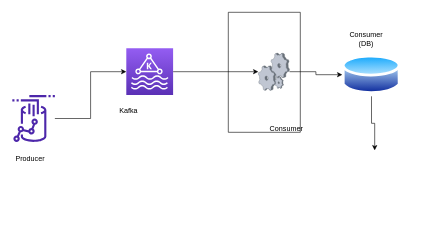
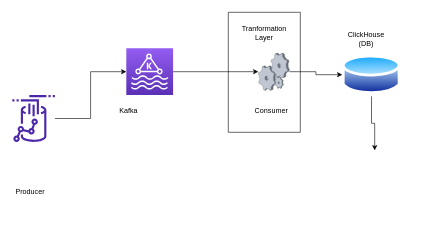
none -> (264, 33)
(366, 39) -> (366, 39)
(287, 129) -> (272, 111)
(30, 159) -> (30, 192)
